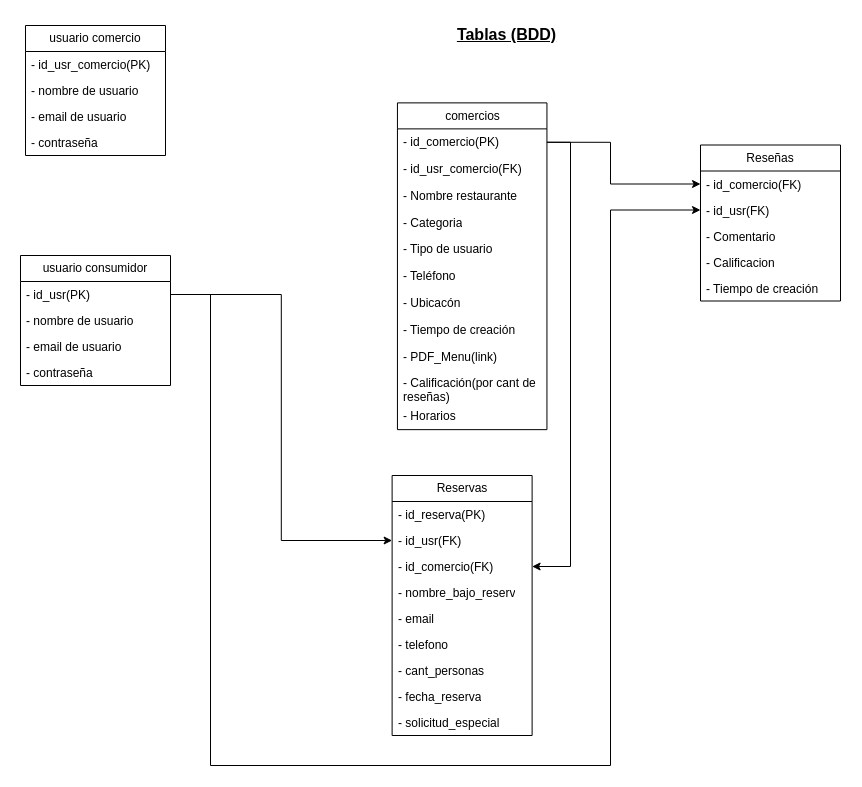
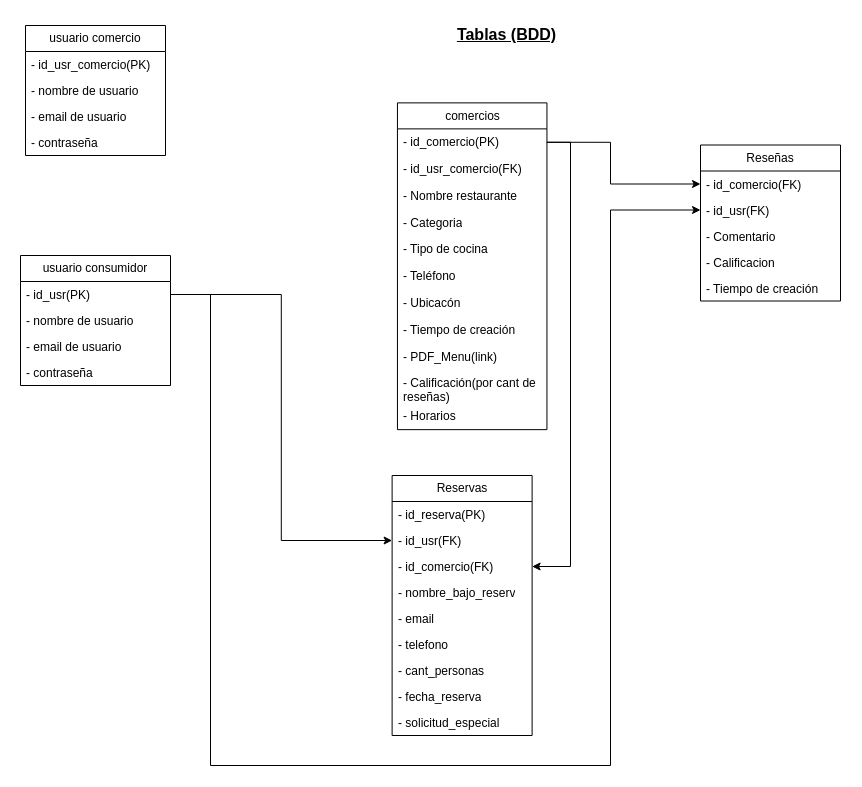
(453, 250) -> (449, 250)
